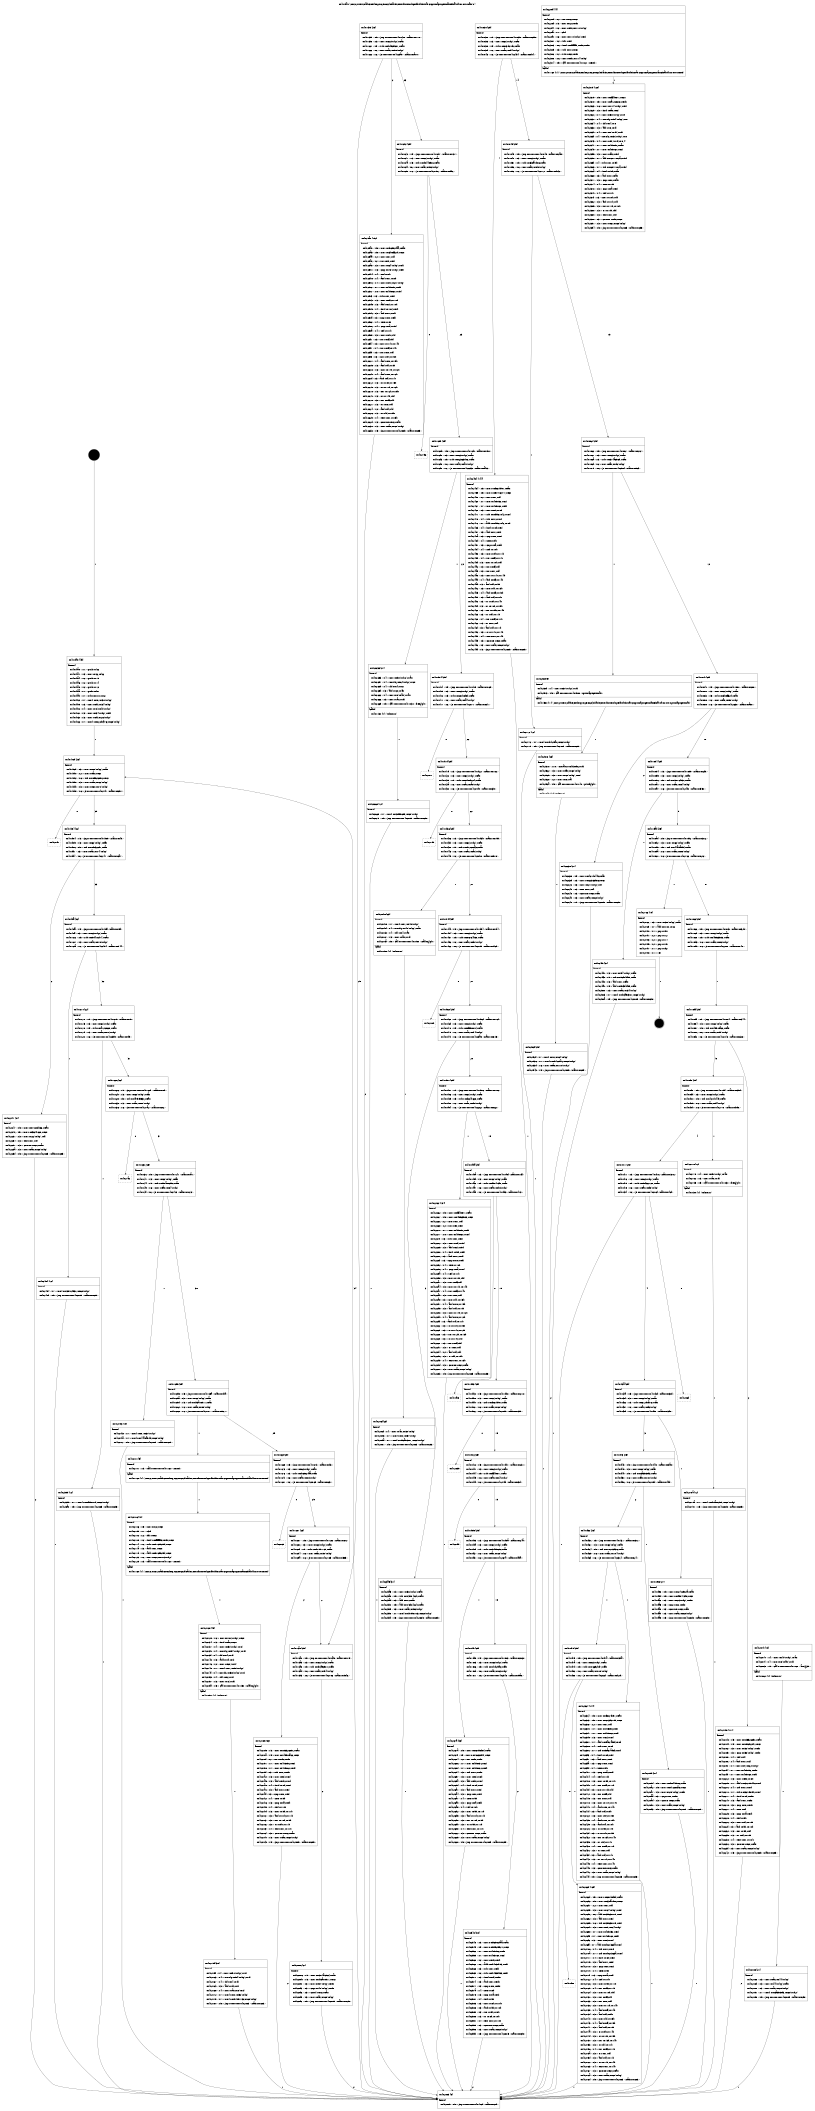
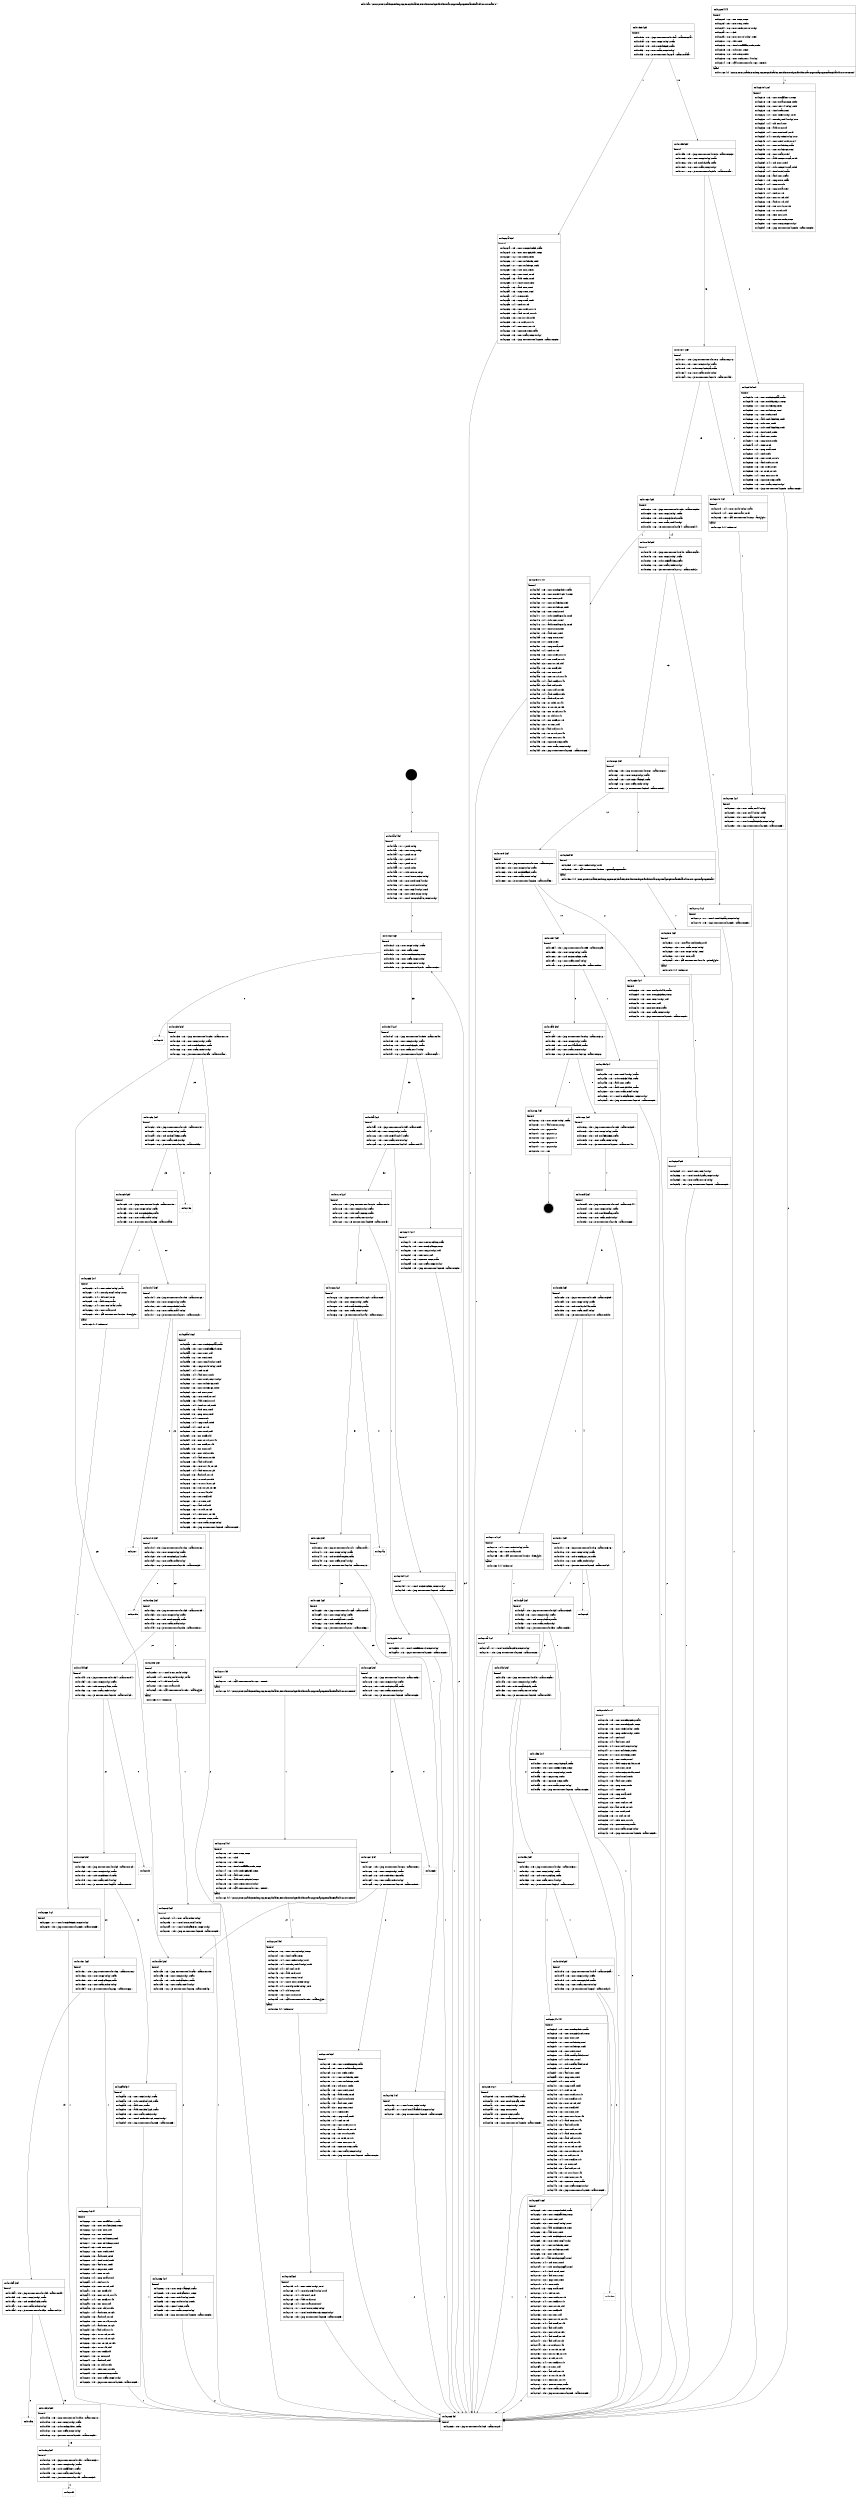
none -> (704, 364)
(454, 1469) -> none
(495, 1506) -> none
